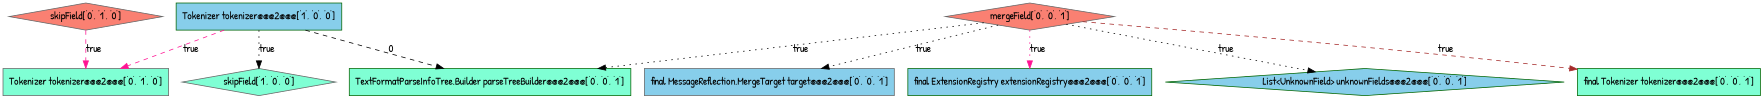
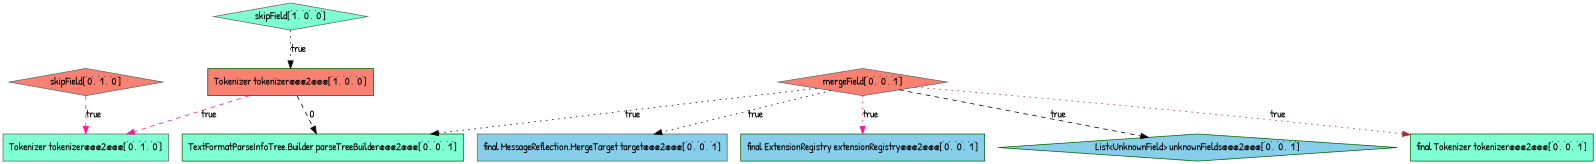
(259, 17) -> (291, 82)
(1326, 43) -> (1159, 109)
(259, 46) -> (291, 46)
(1187, 47) -> (1020, 113)
